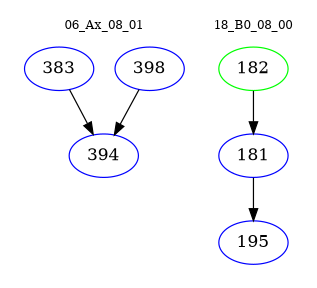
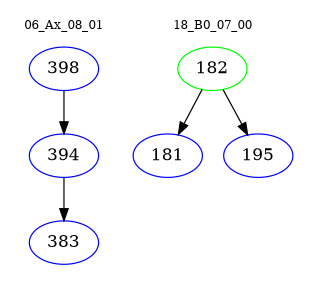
(253, 26) -> (213, 26)
(78, 107) -> (64, 193)
(253, 193) -> (232, 107)
